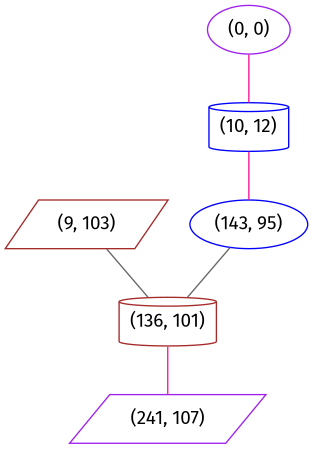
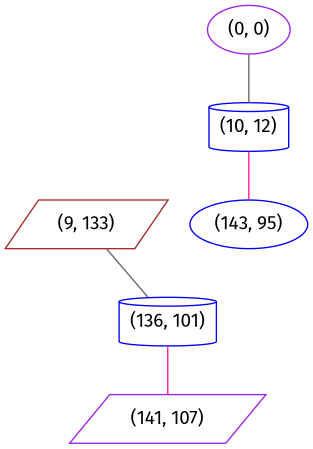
(249, 79) -> (249, 79)
(87, 224) -> (87, 224)
(209, 272) -> none
(168, 322) -> (168, 322)
(168, 419) -> (168, 419)
